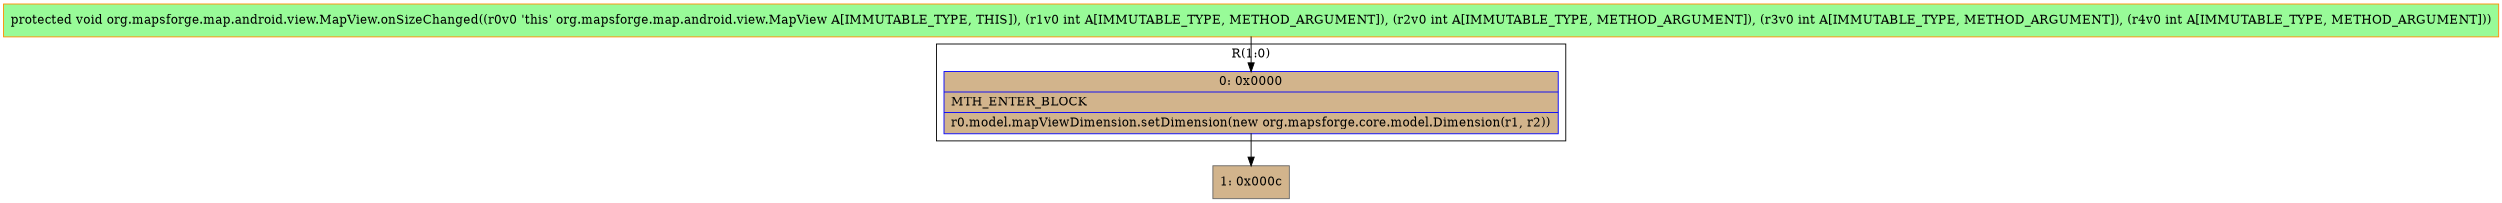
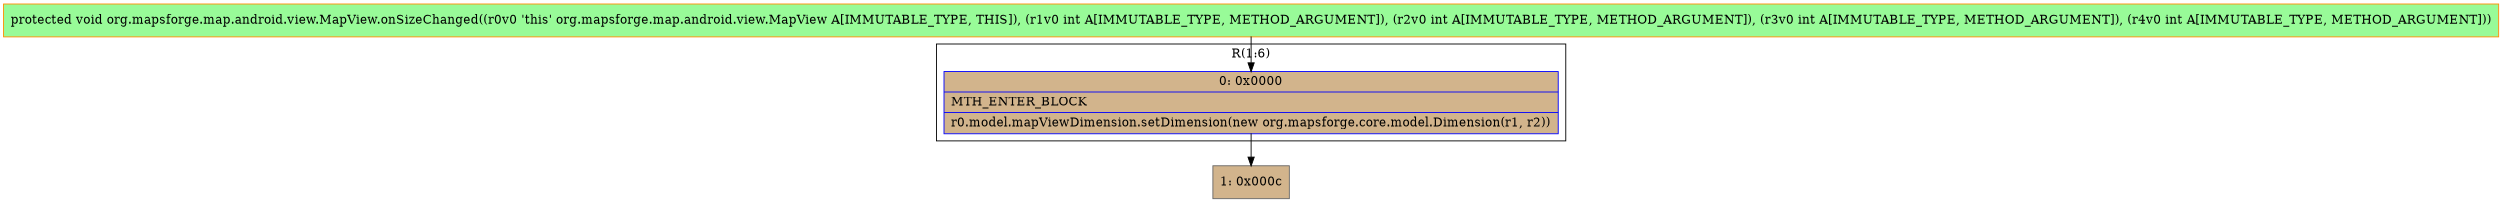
(1251, 54) -> (1251, 54)
